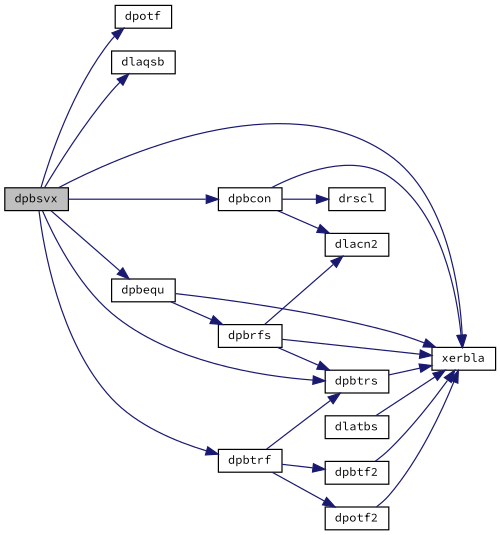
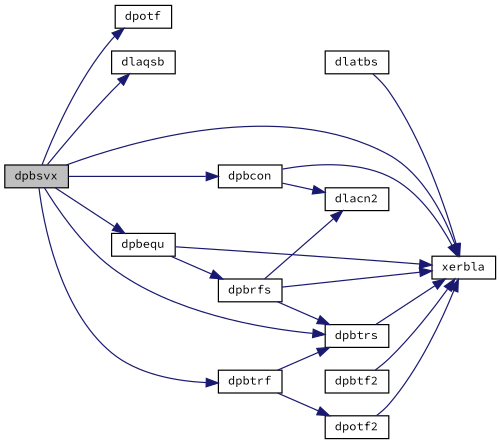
(357, 199) -> none
(297, 466) -> none
